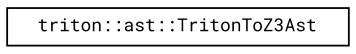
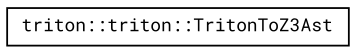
(178, 27) -> (178, 27)
